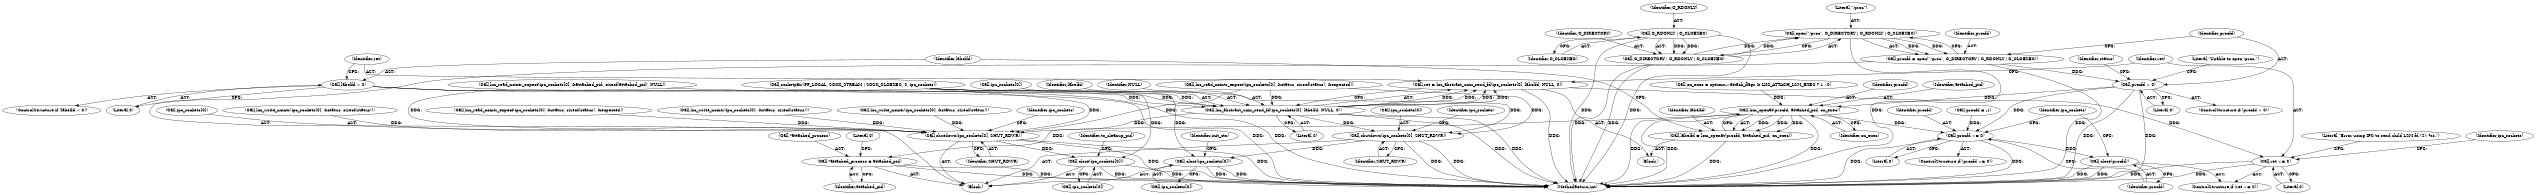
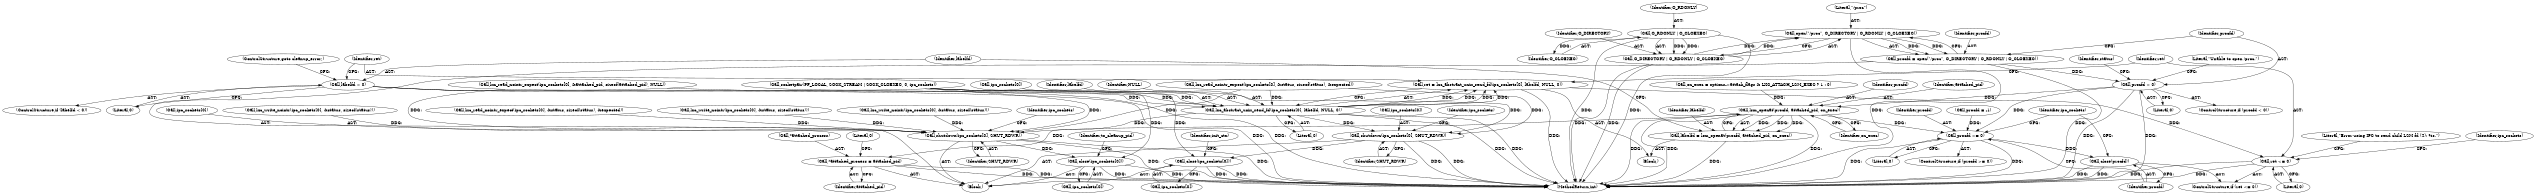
(1566, 46) -> (1566, 46)
none -> (283, 59)
(1838, 123) -> (1838, 123)
